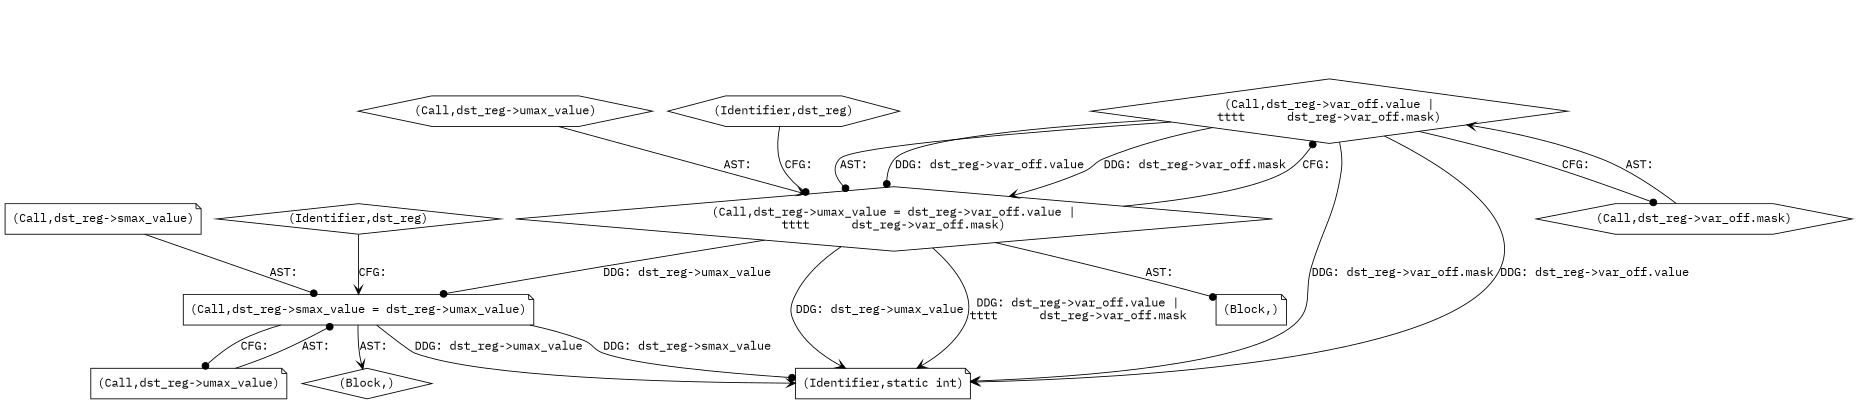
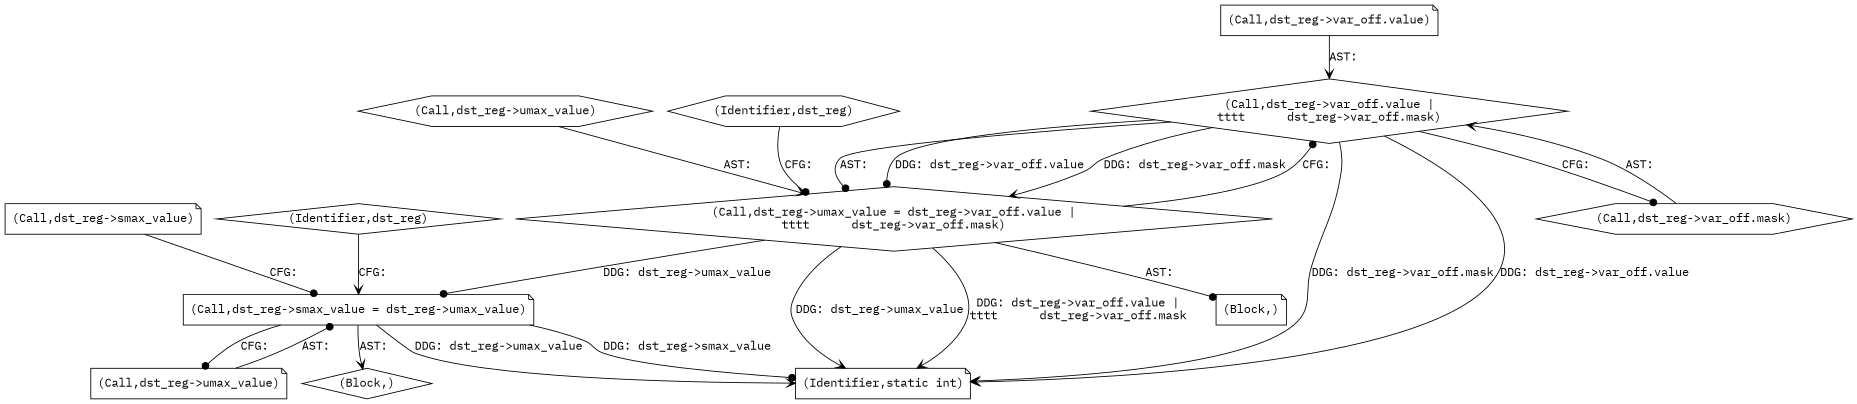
none -> (1329, 20)
(287, 273) -> (287, 273)
